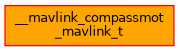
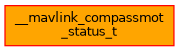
(89, 26) -> (89, 26)
